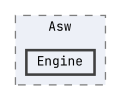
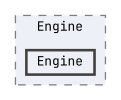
(60, 28) -> (60, 28)
